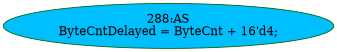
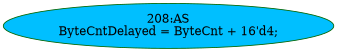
(169, 26) -> (169, 26)
